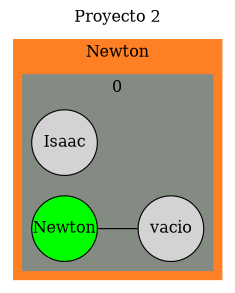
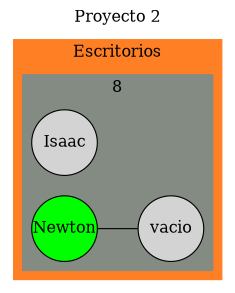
(118, 53) -> (118, 53)
(118, 88) -> (118, 88)
